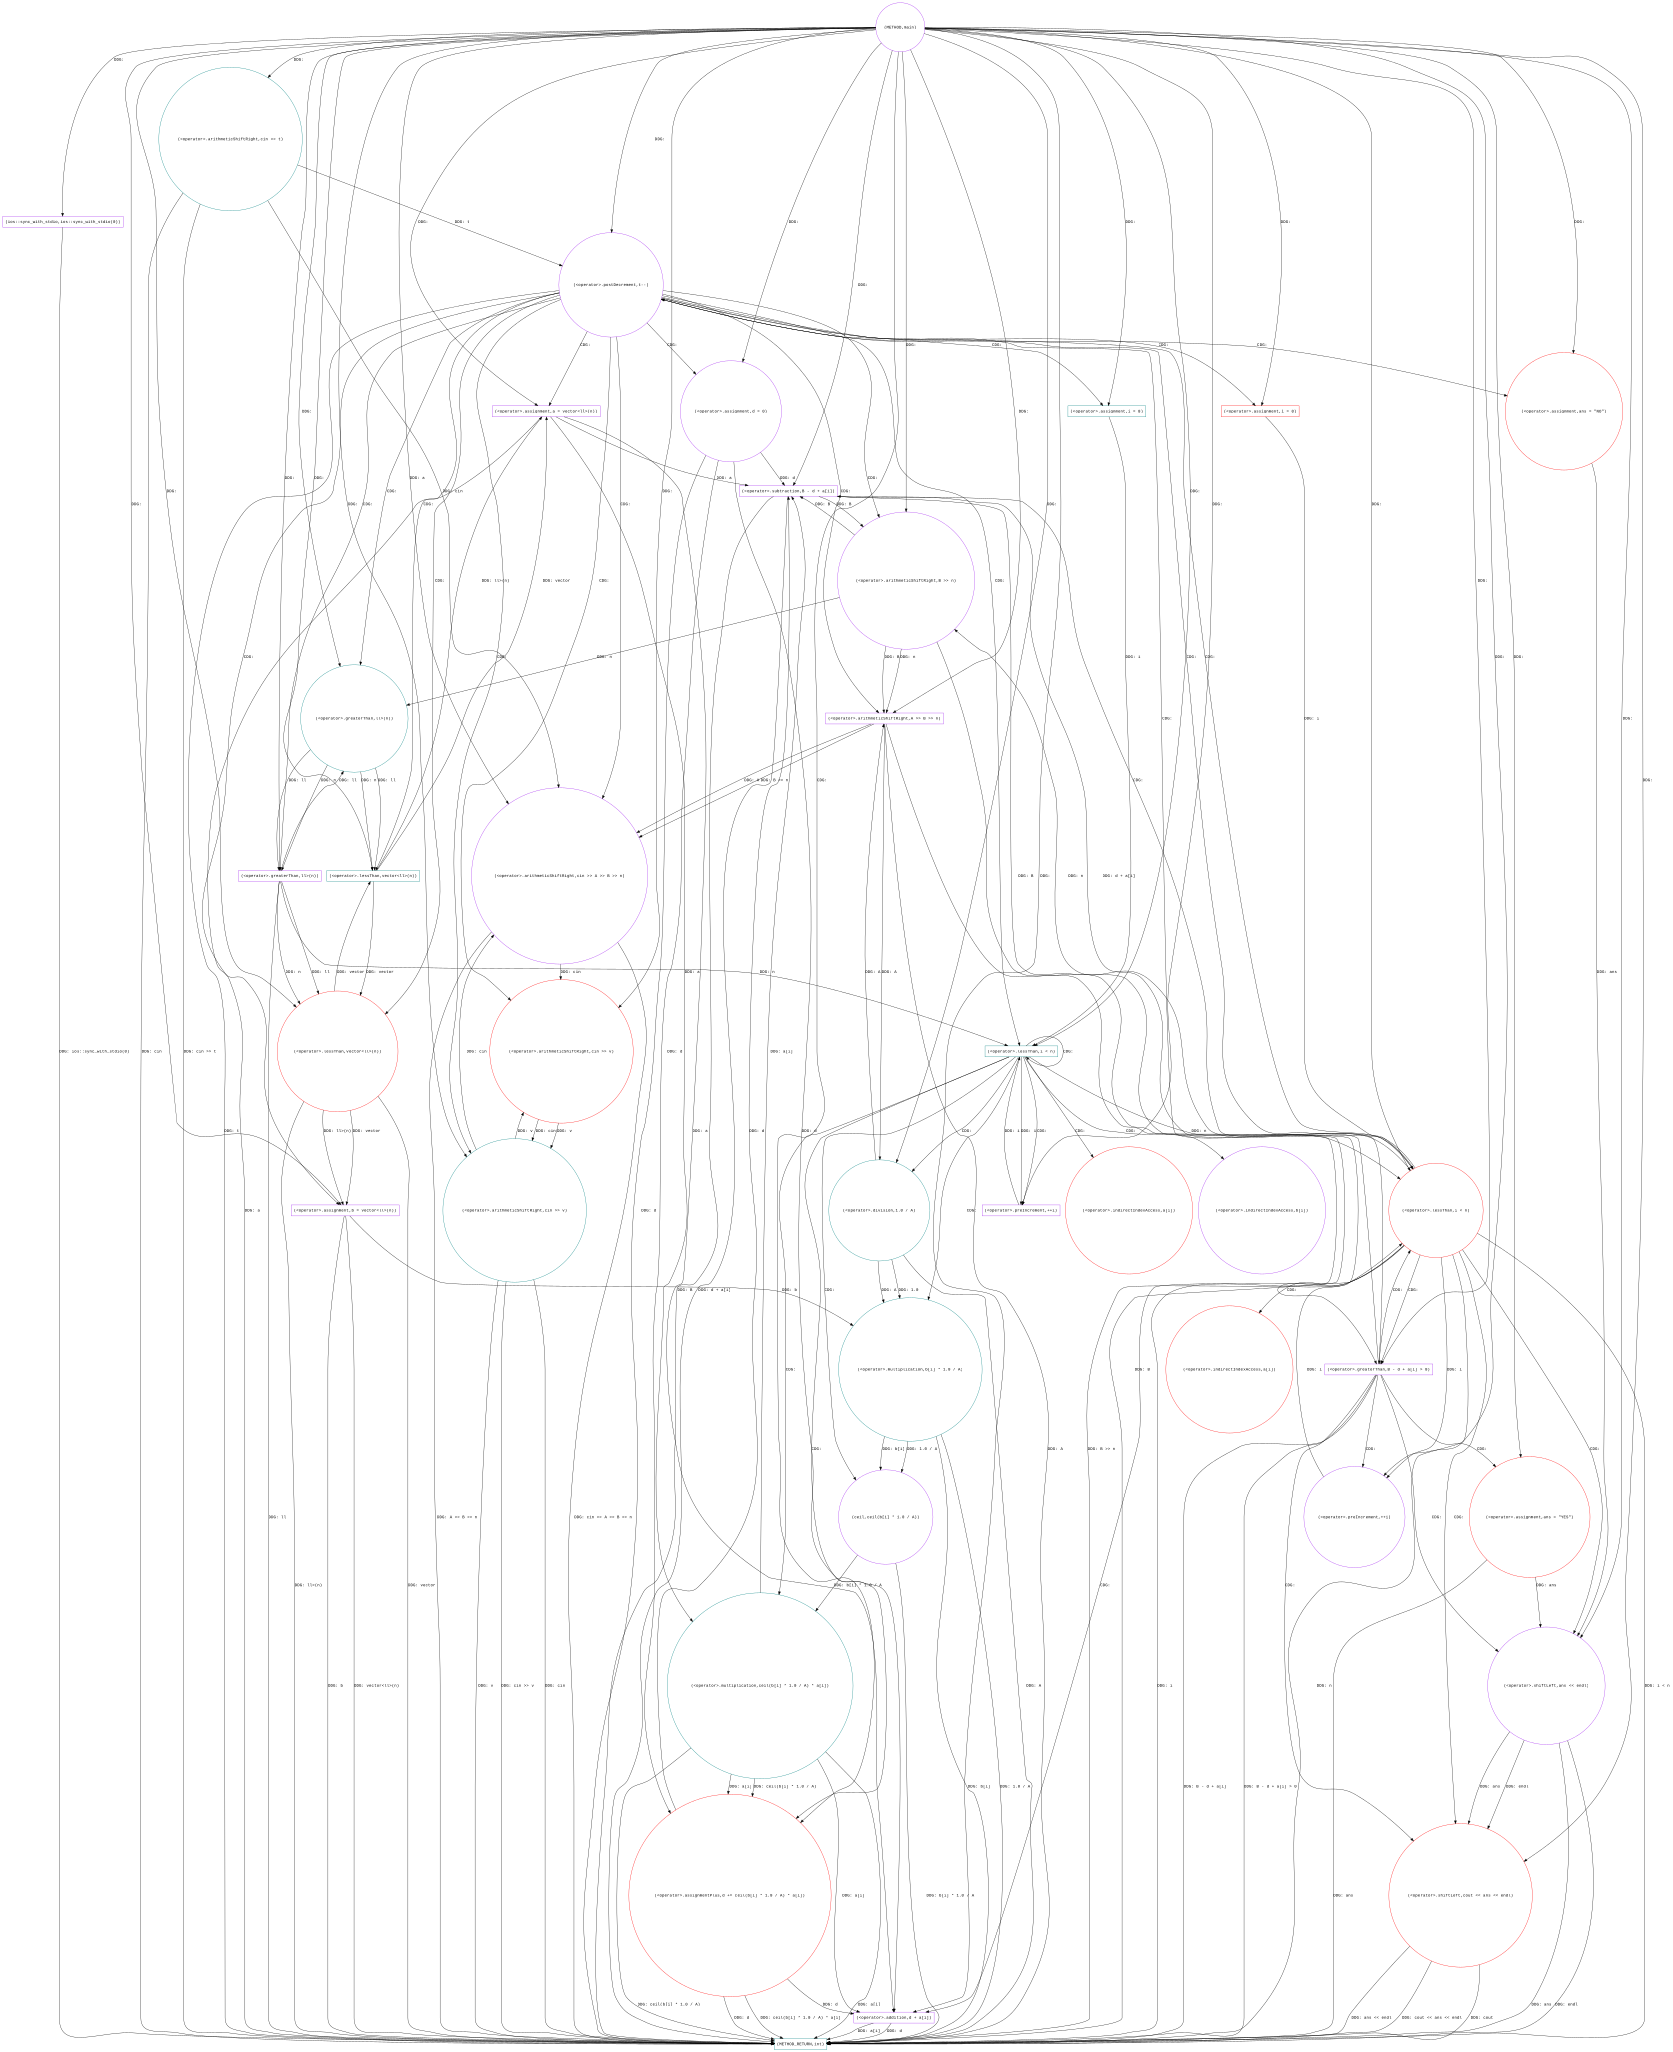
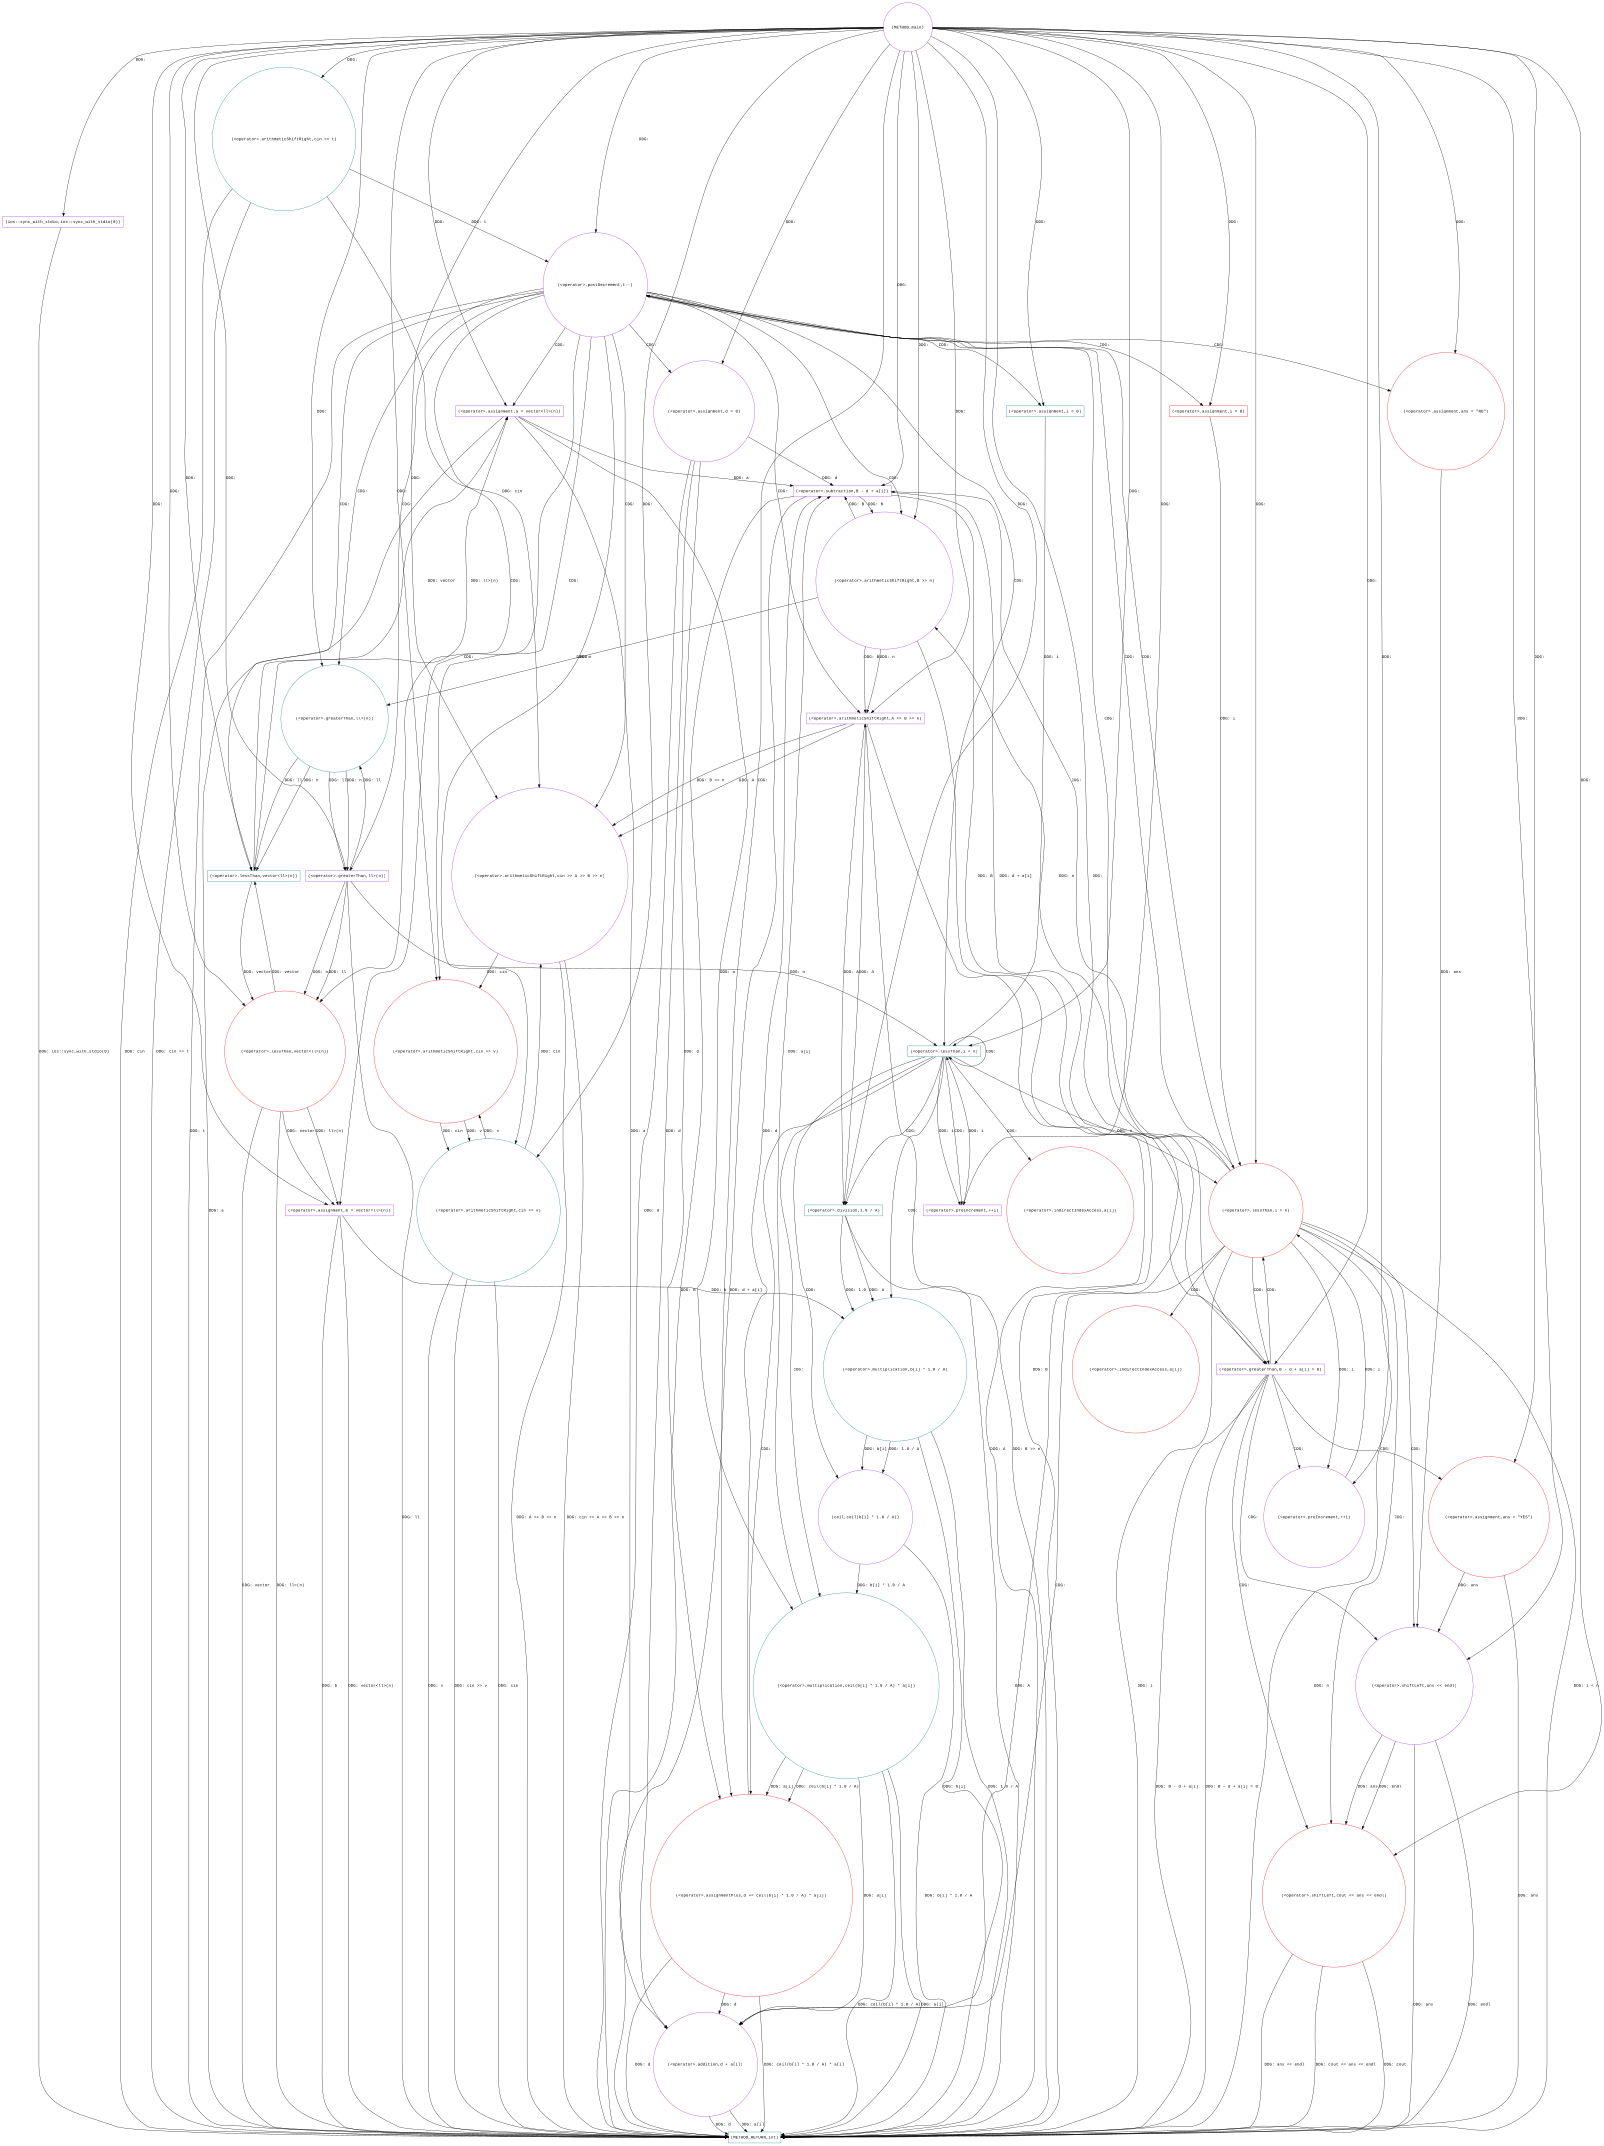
(417, 478) -> (418, 478)
(879, 1210) -> (844, 1210)
(1262, 1210) -> none
(894, 2018) -> (705, 2064)
